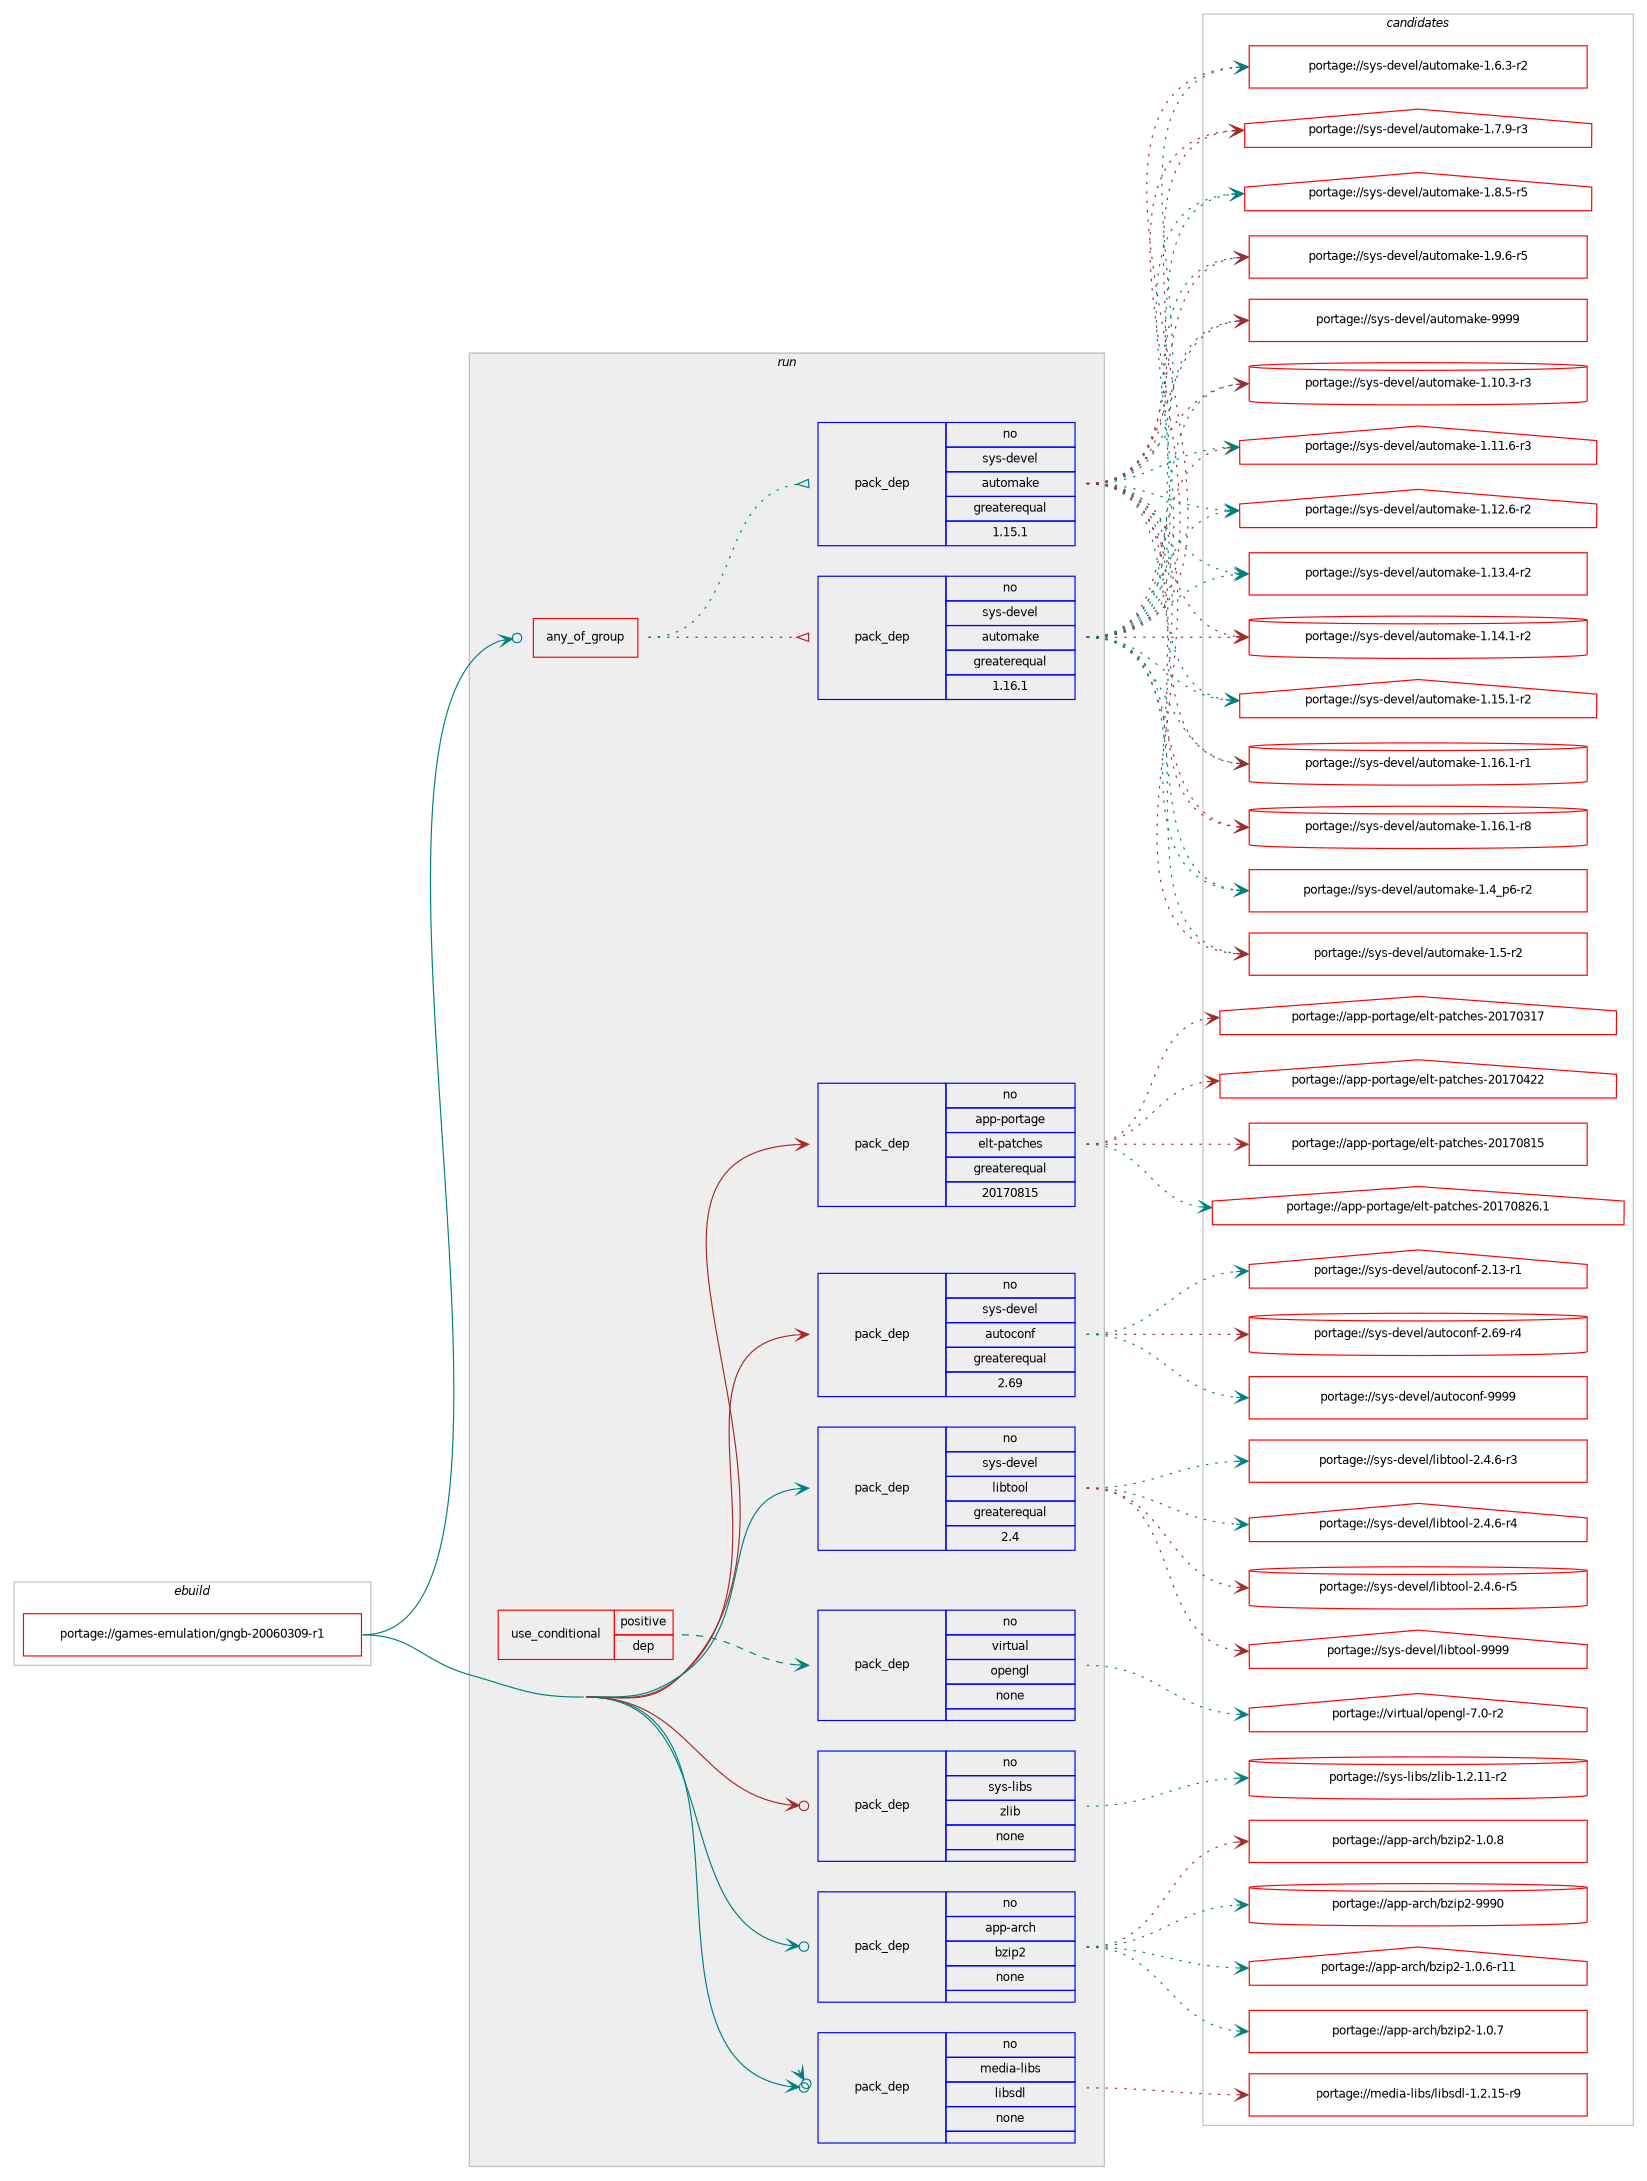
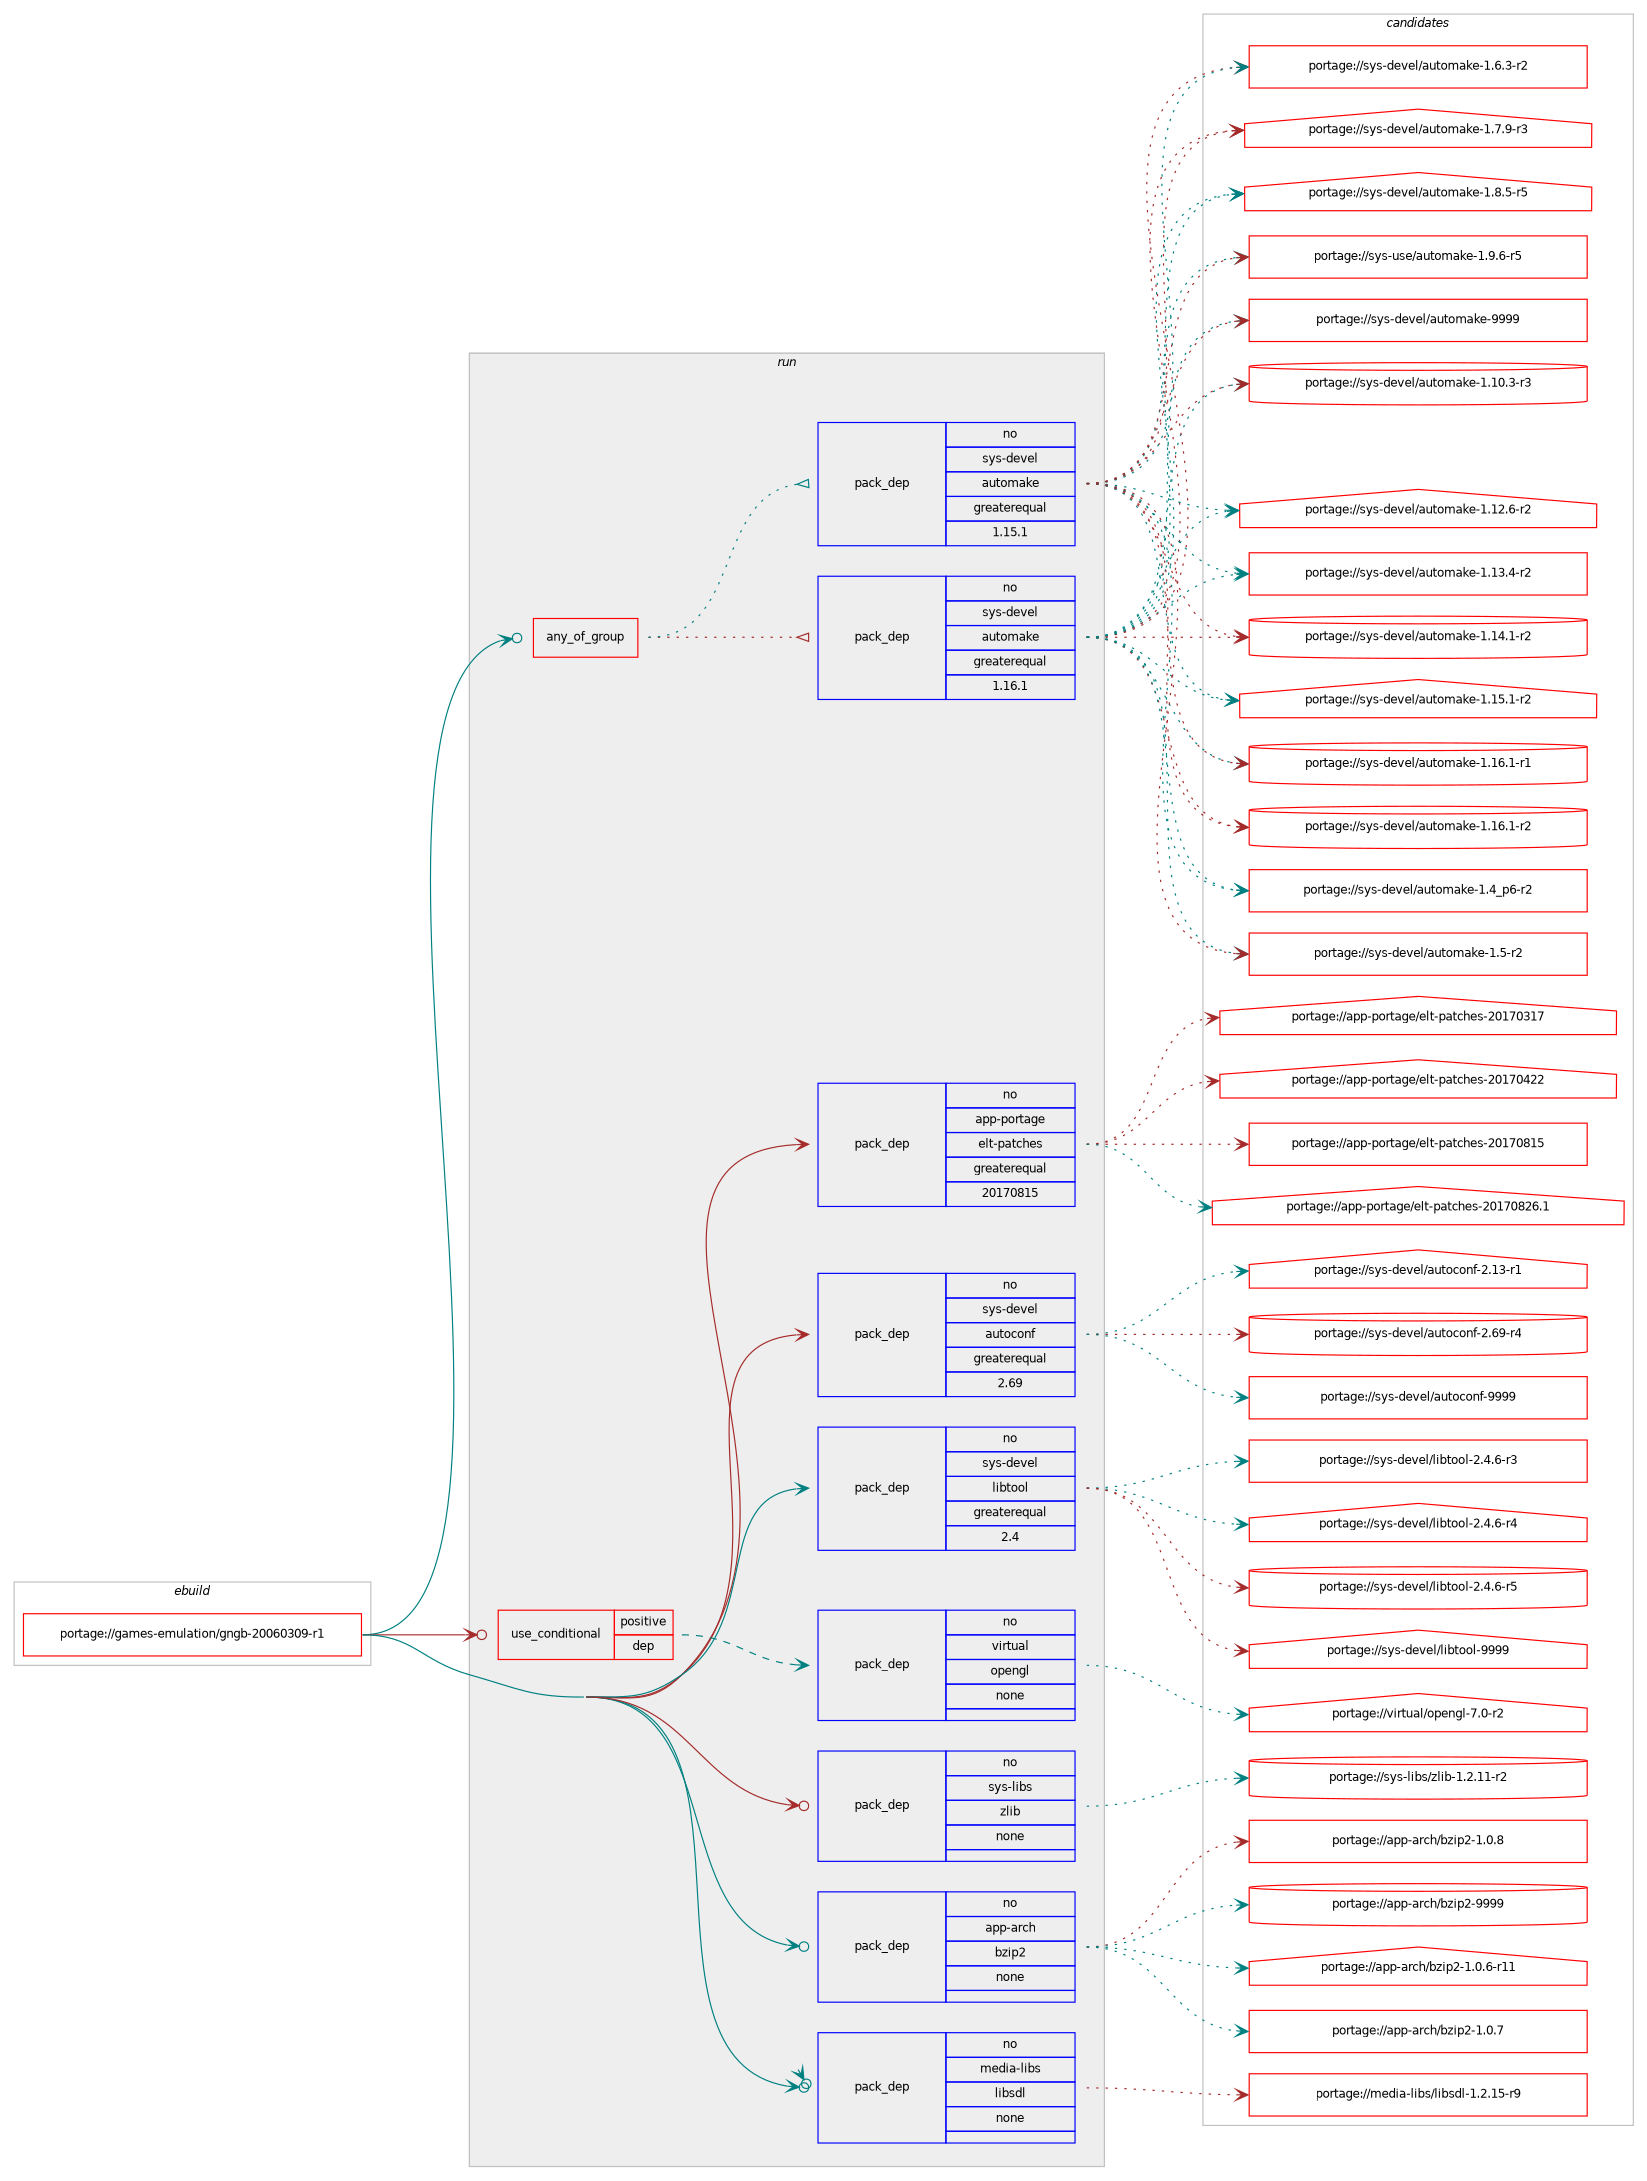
(1418, 257) -> (1418, 257)
(1418, 447) -> none
(1418, 827) -> (1418, 827)
none -> (414, 1635)
(1418, 1905) -> (1418, 1905)
